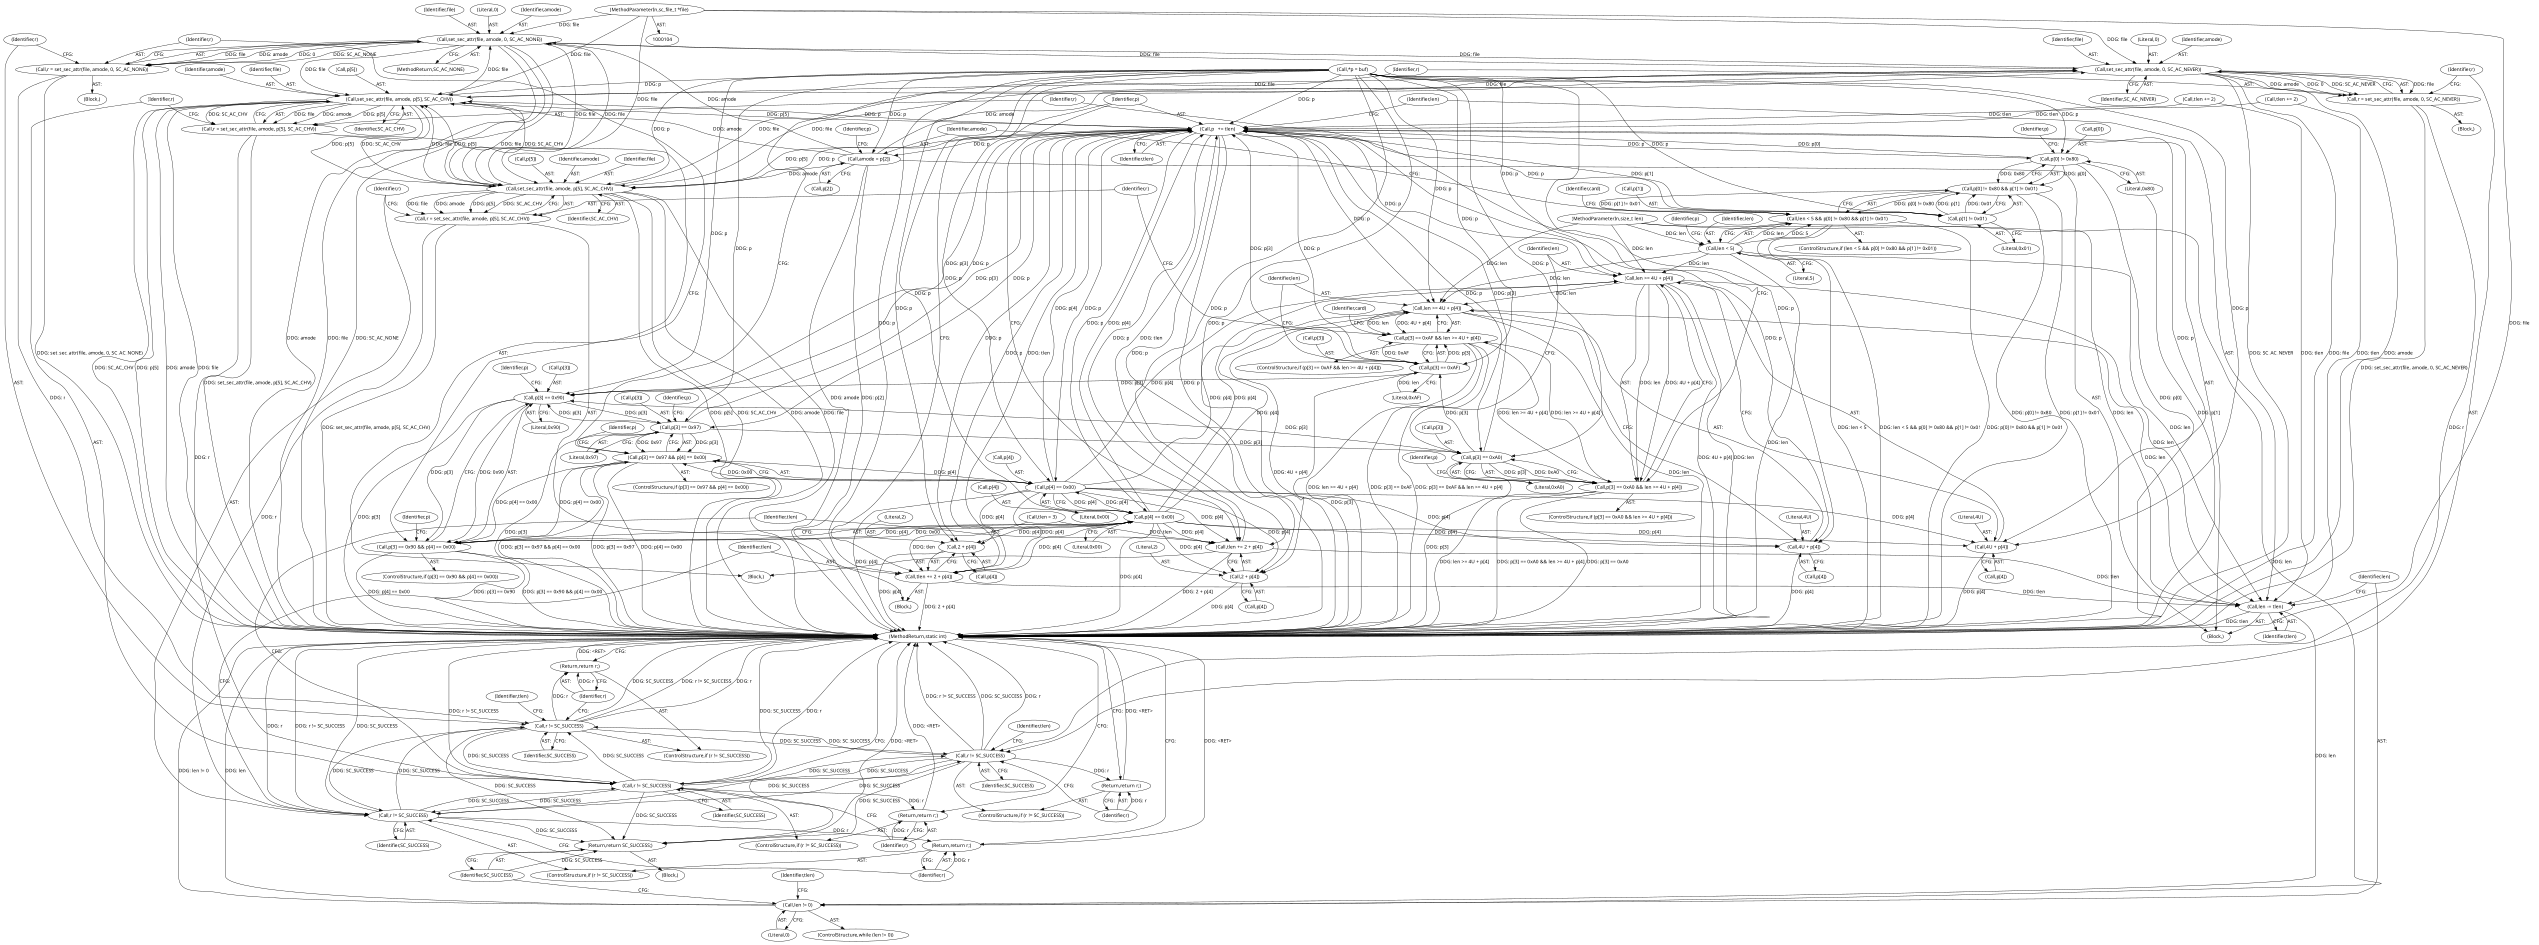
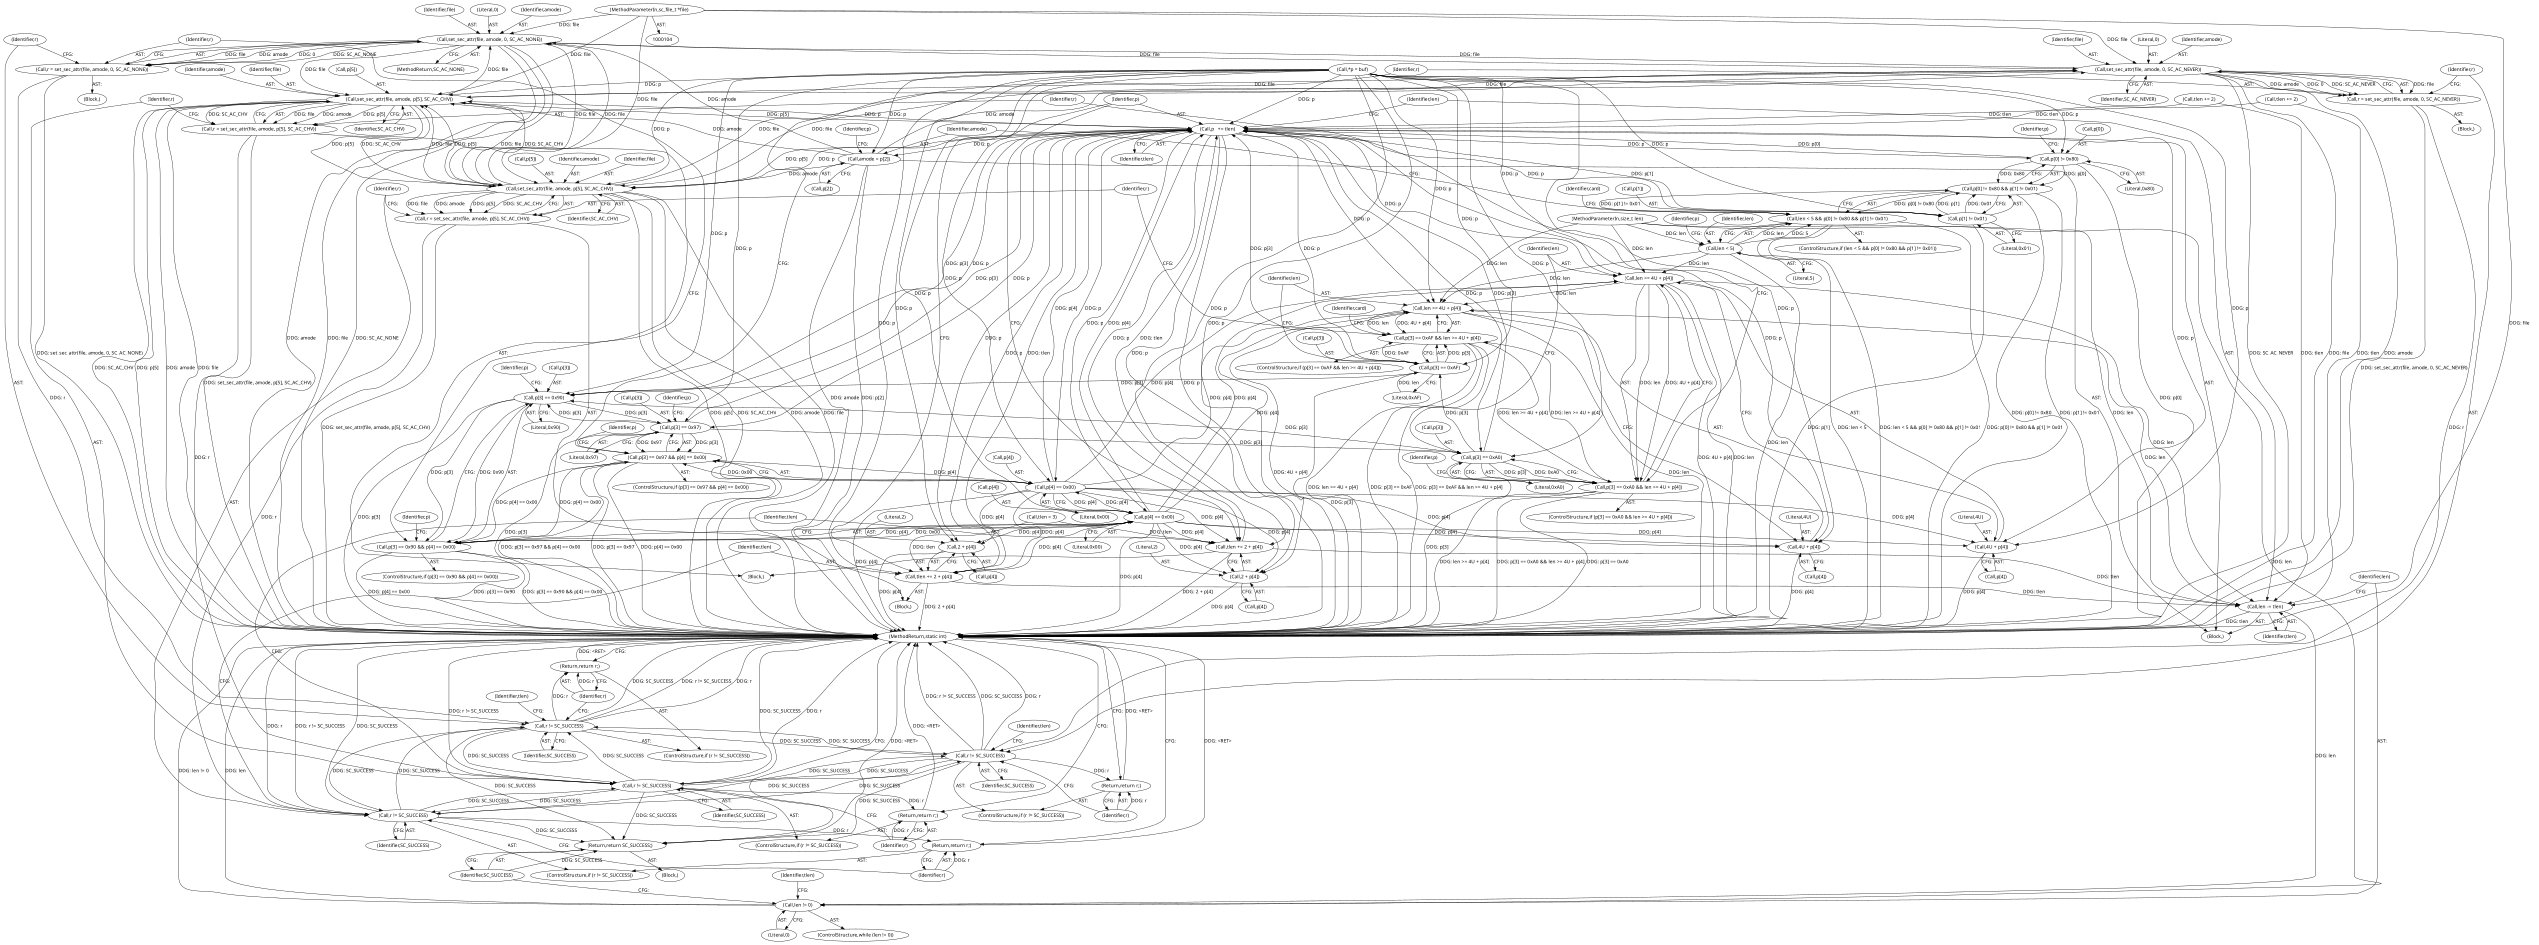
(2114, 271) -> none
(2154, 612) -> (1679, 625)
